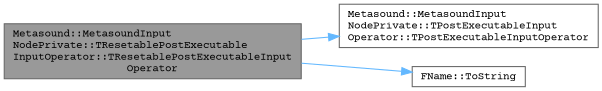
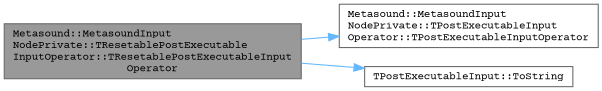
(469, 77) -> (469, 77)
